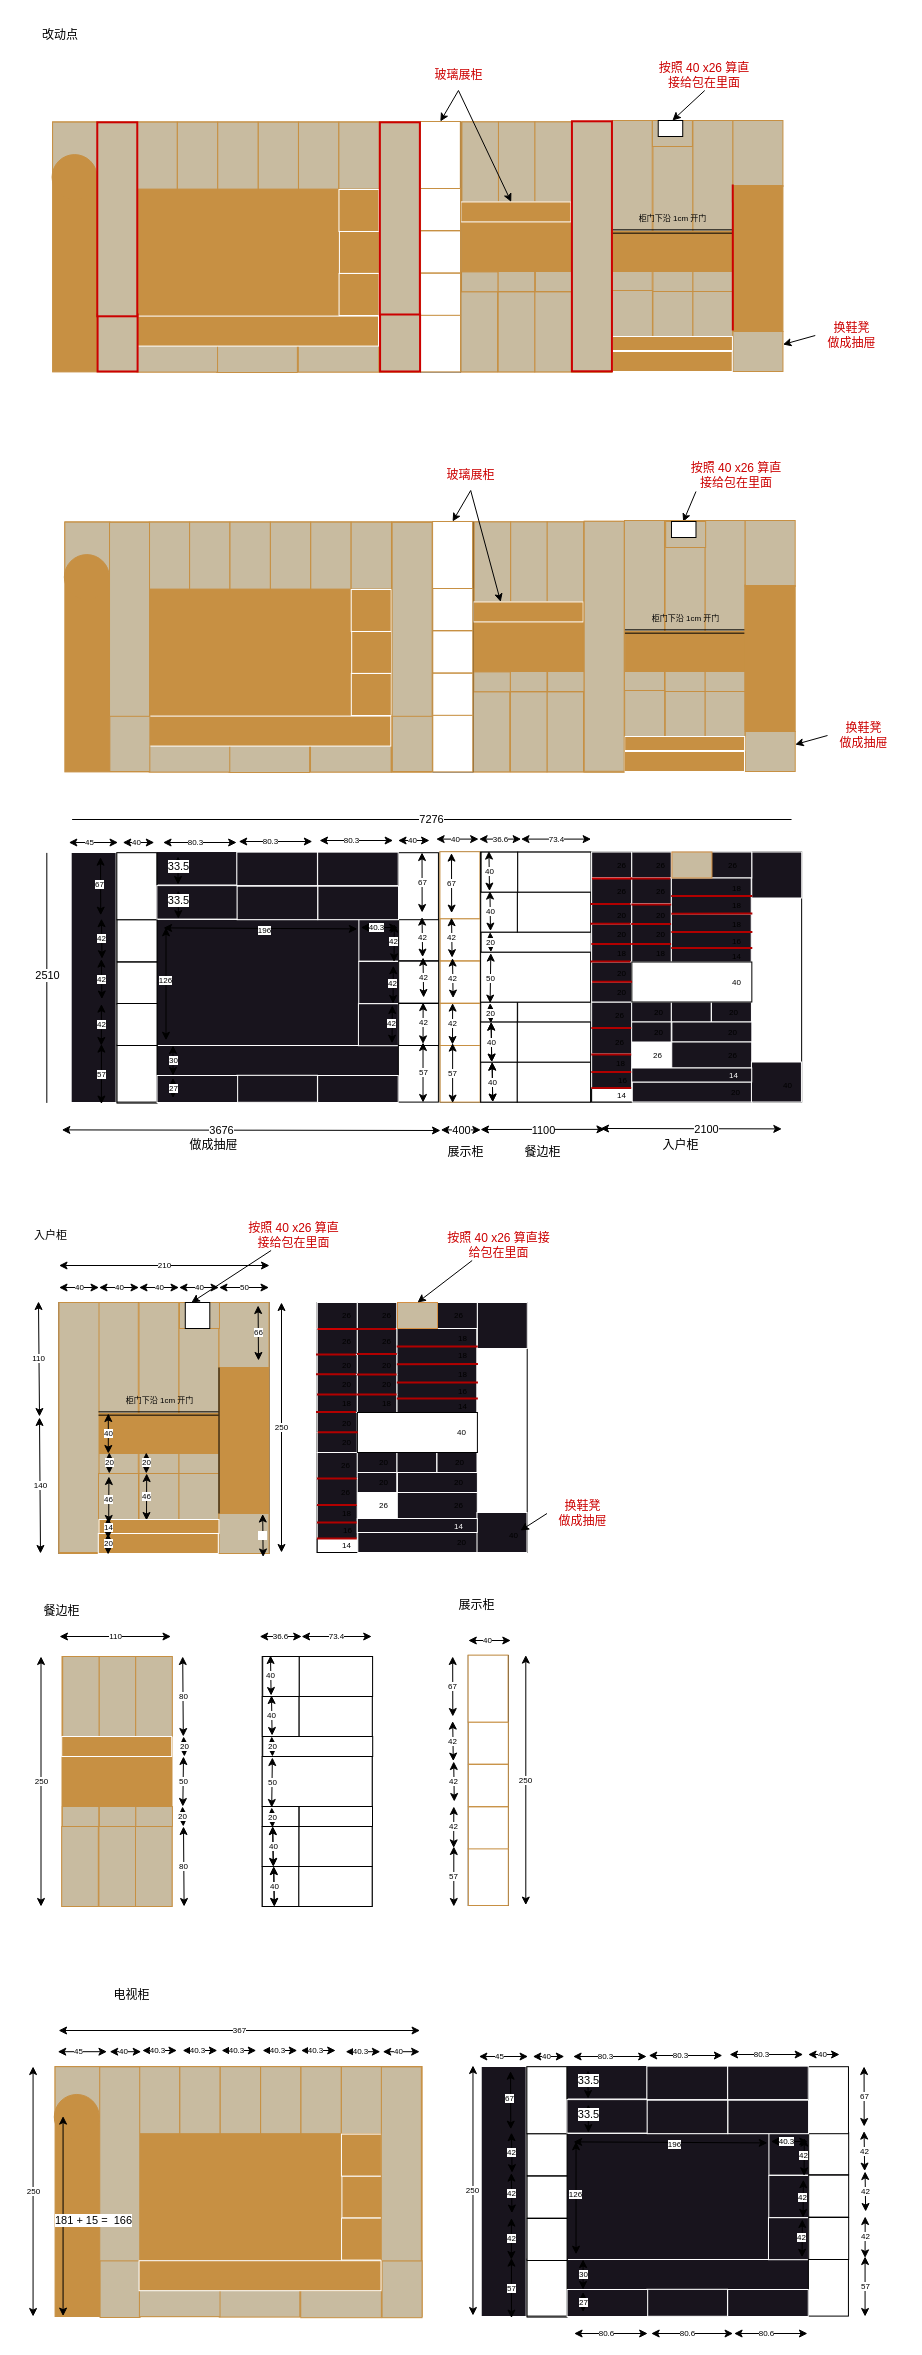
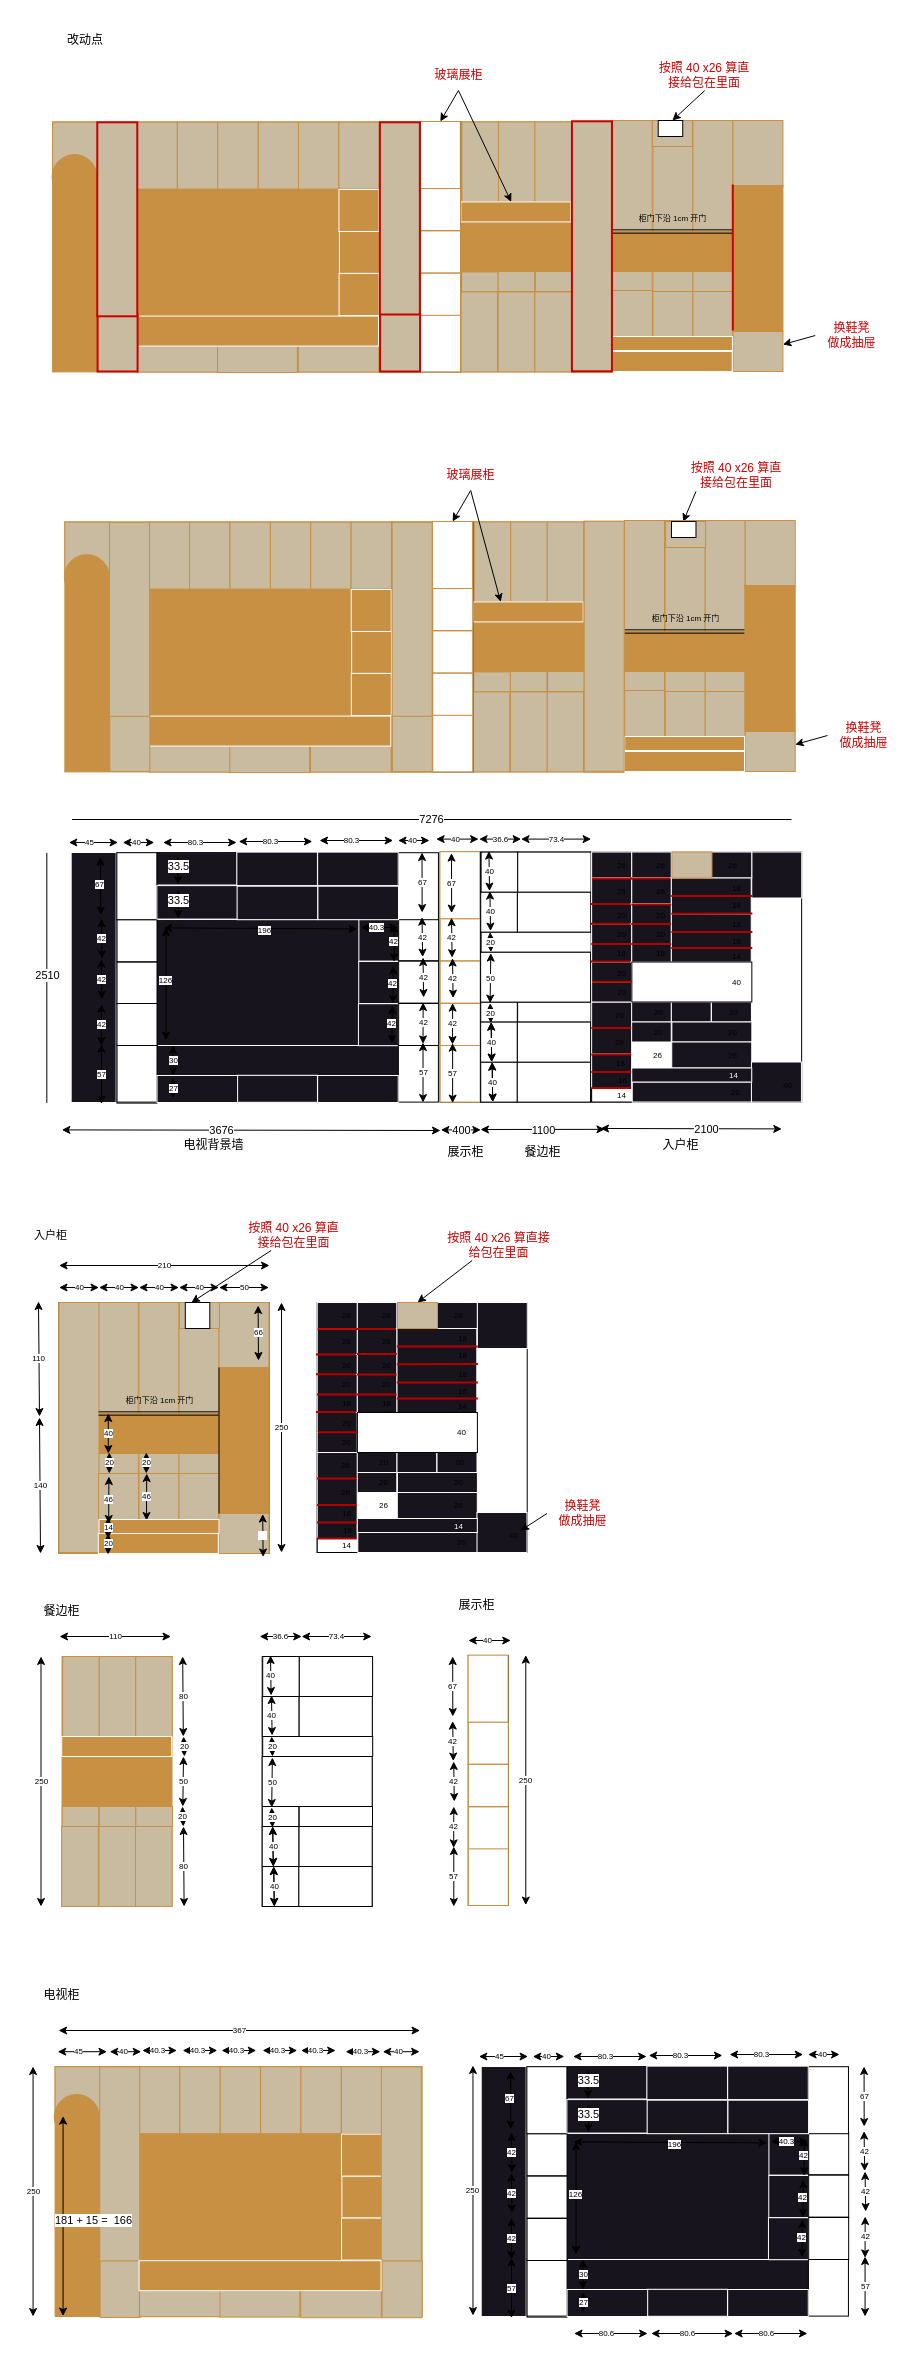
(61, 36) -> (86, 41)
(214, 1146) -> (214, 1146)
(132, 1996) -> (62, 1996)
